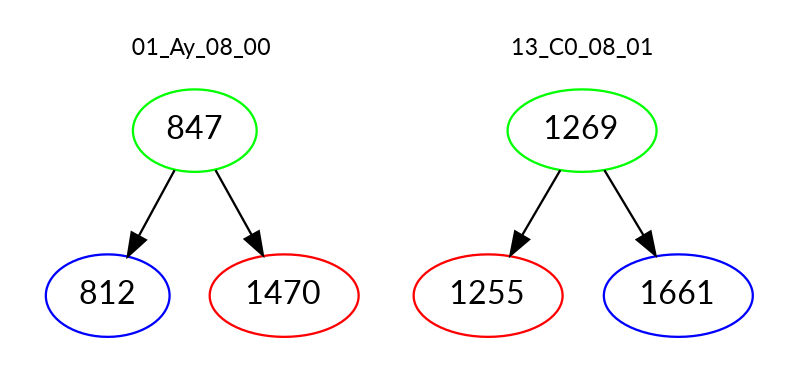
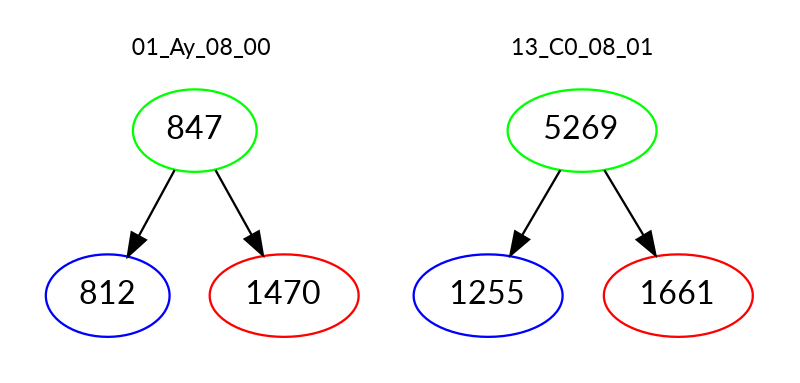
(582, 131) -> (582, 131)
(488, 296) -> (488, 296)
(678, 296) -> (678, 296)
